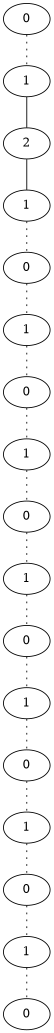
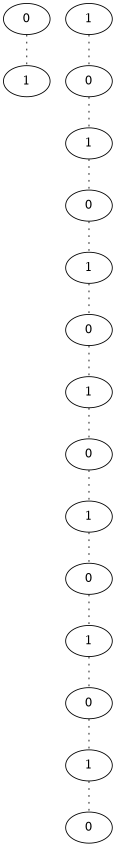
(27, 143) -> none
